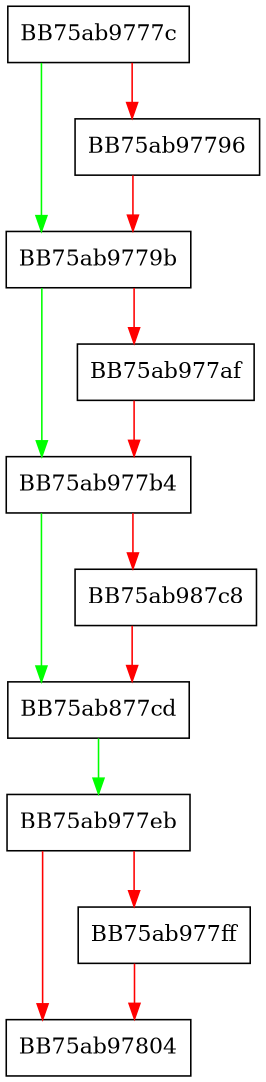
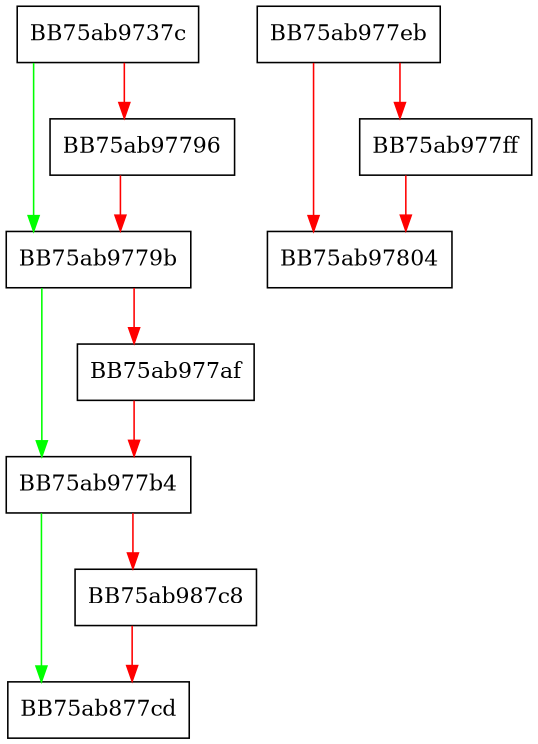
(99, 34) -> (108, 34)
(99, 758) -> none
